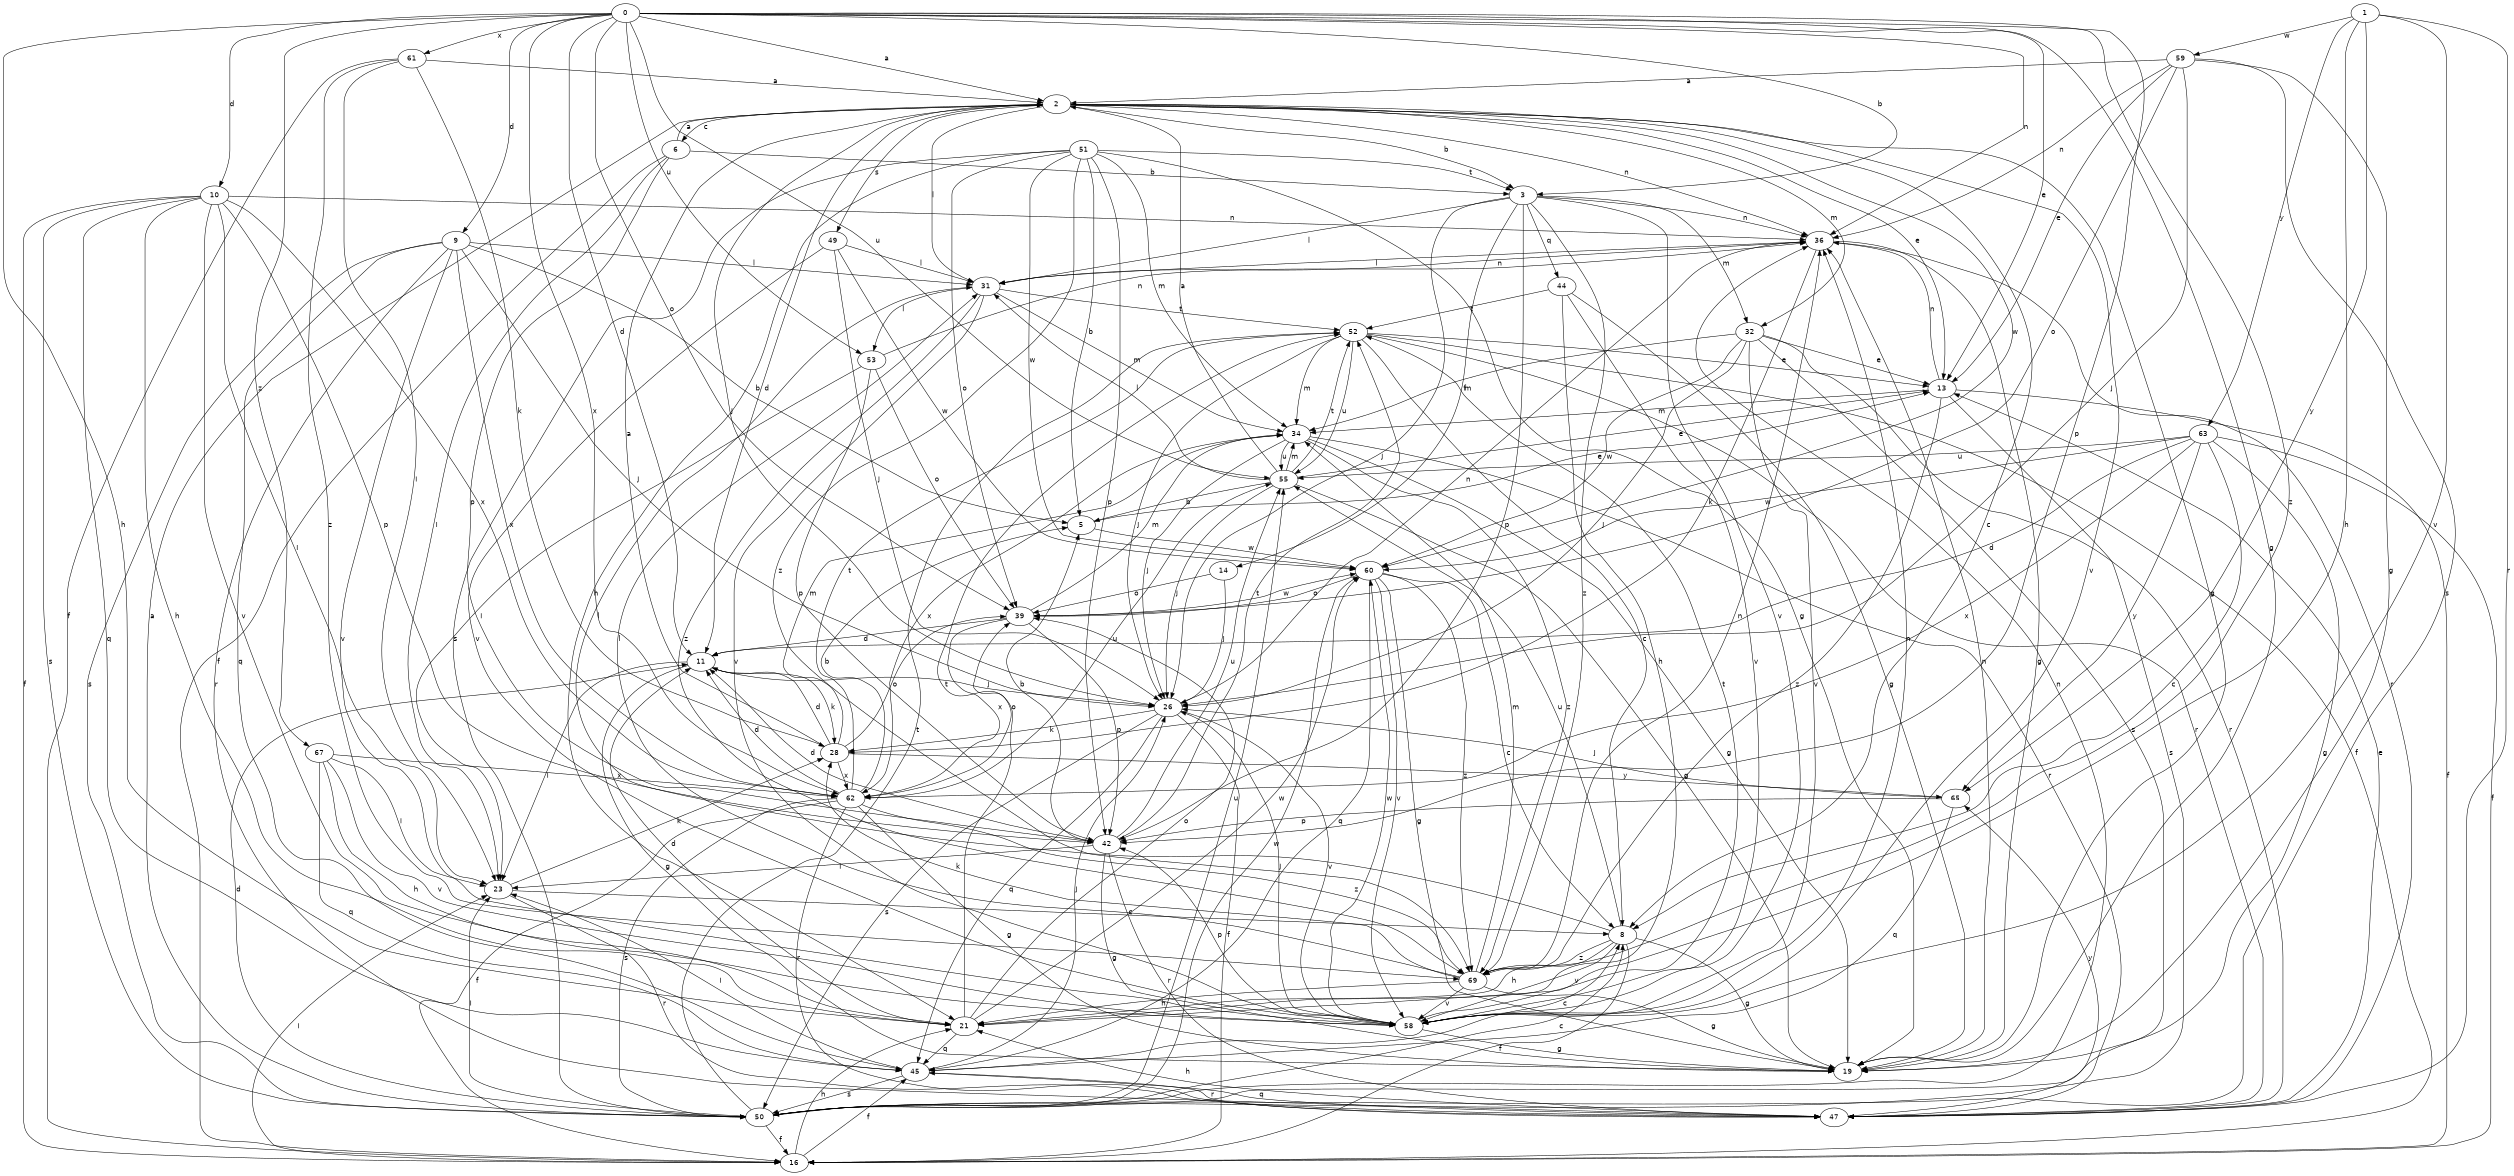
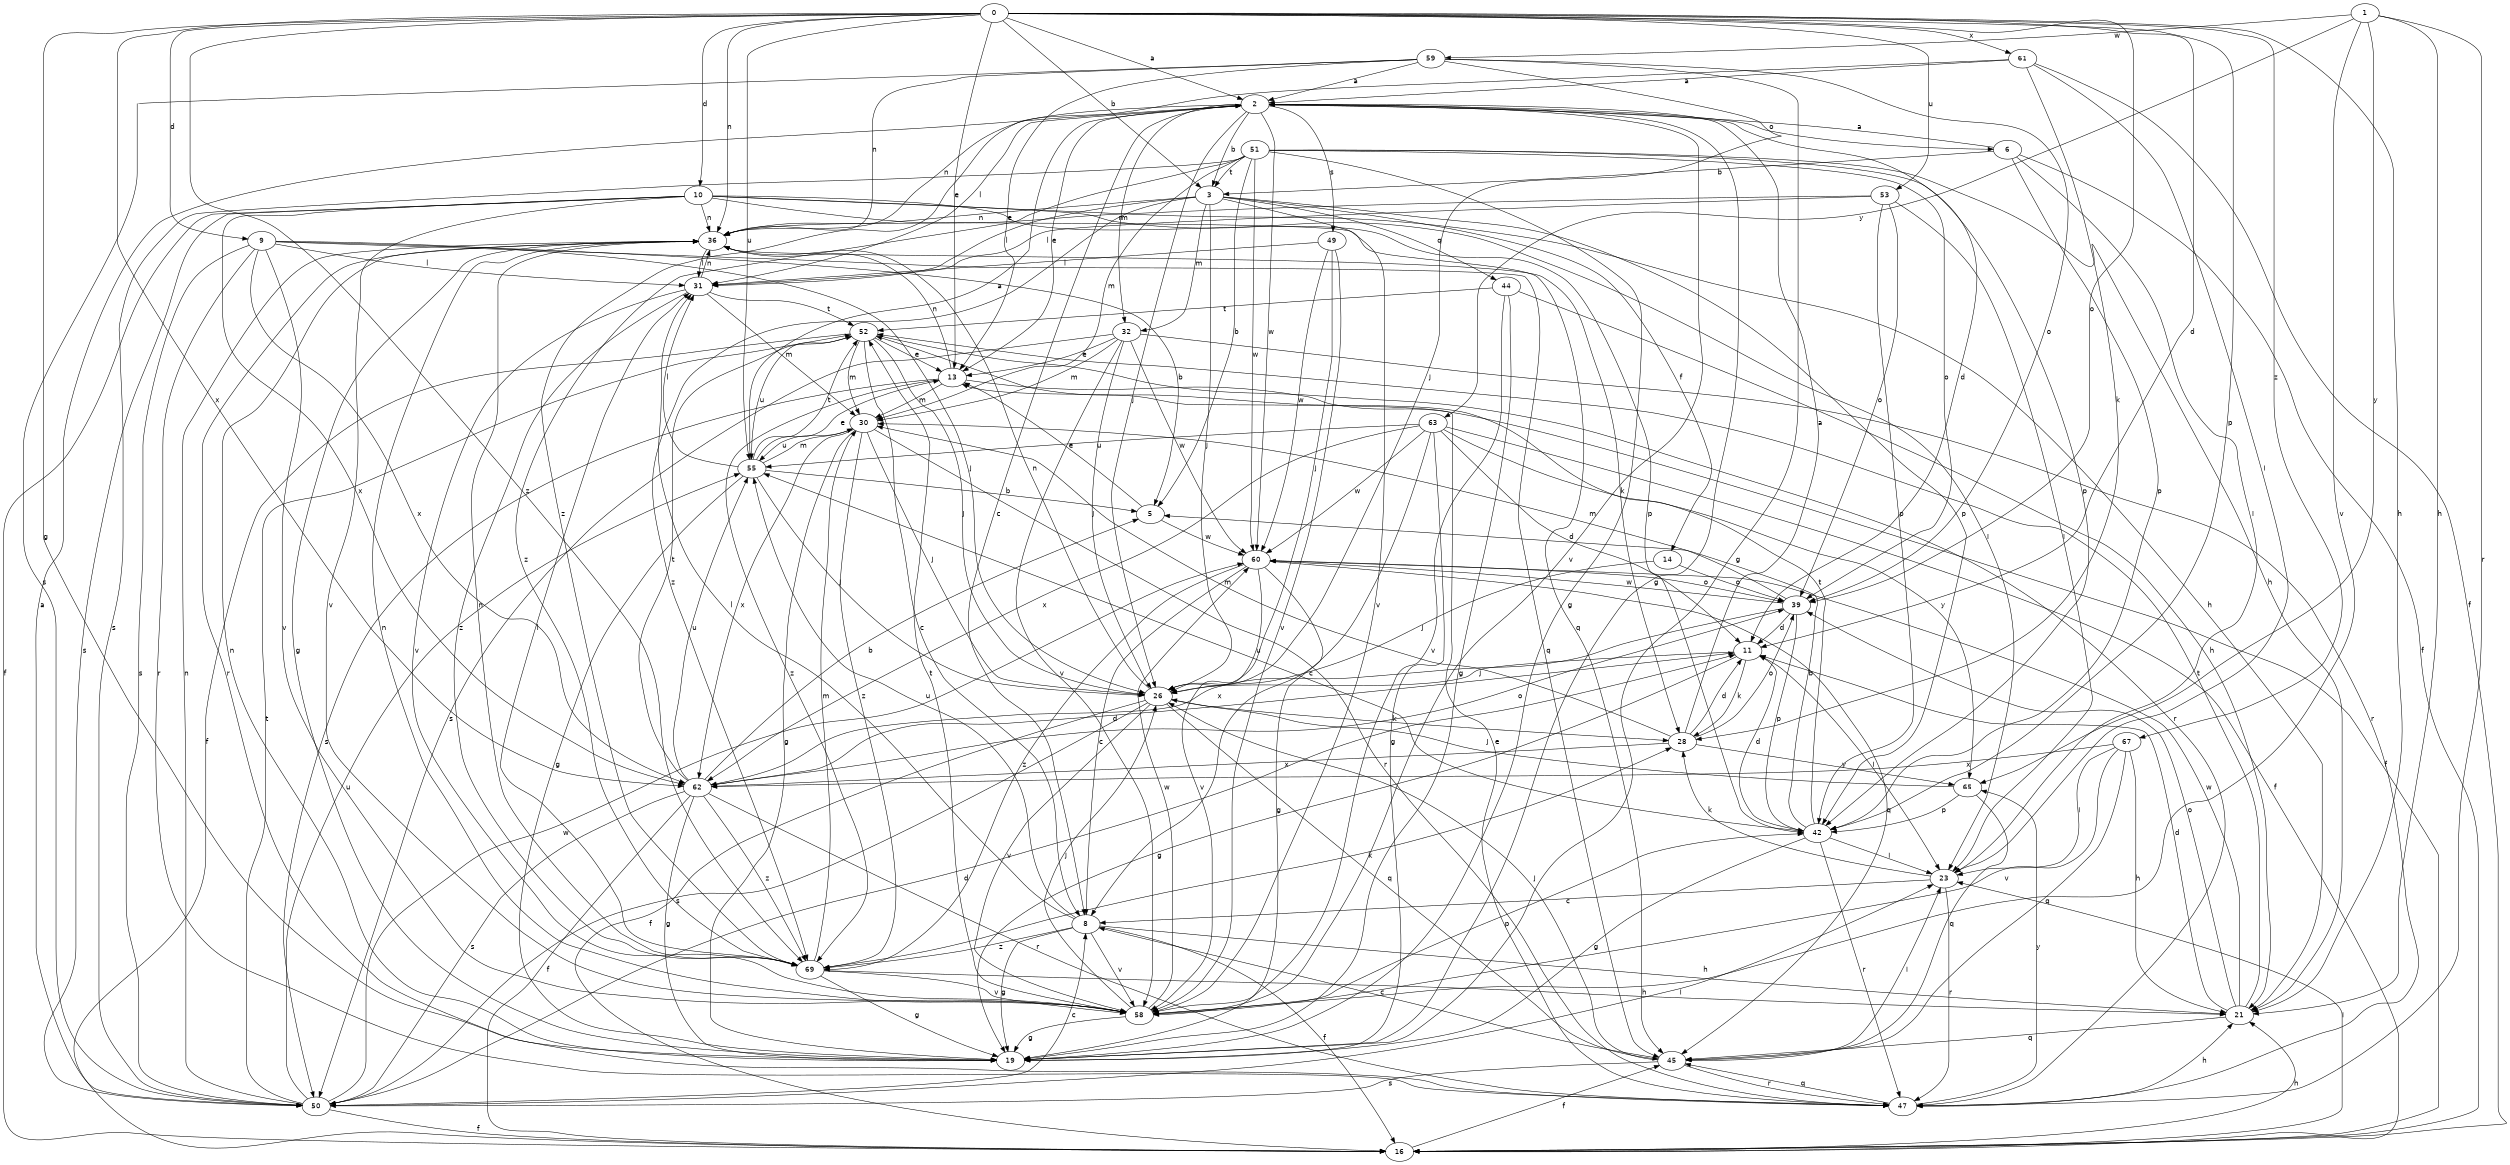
(706, 127) -> (1772, 127)
(912, 301) -> (1406, 212)
(1296, 434) -> (864, 423)
